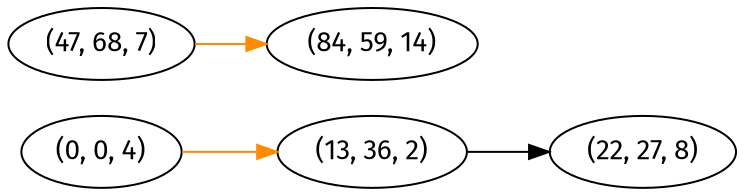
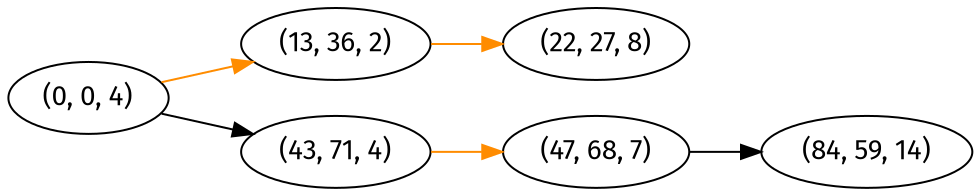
(221, 44) -> (715, 152)
none -> (336, 152)
(498, 152) -> (456, 44)
